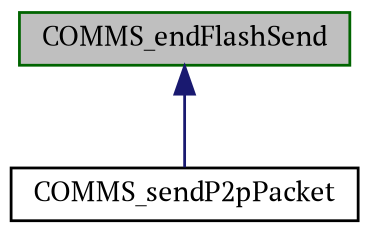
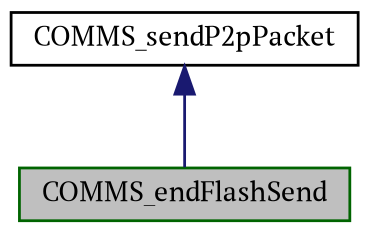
(185, 131) -> (185, 131)
